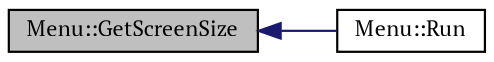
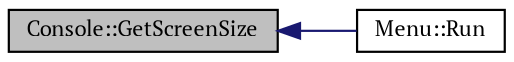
(133, 31) -> (143, 31)
